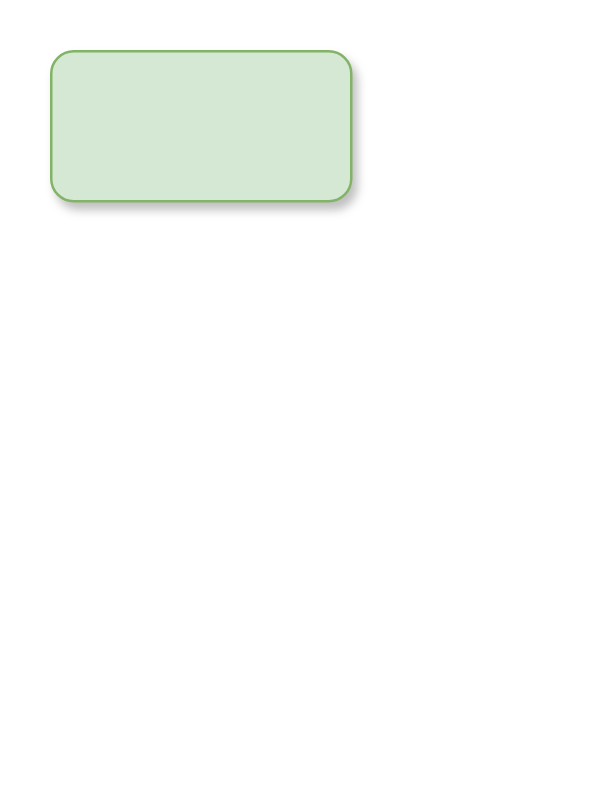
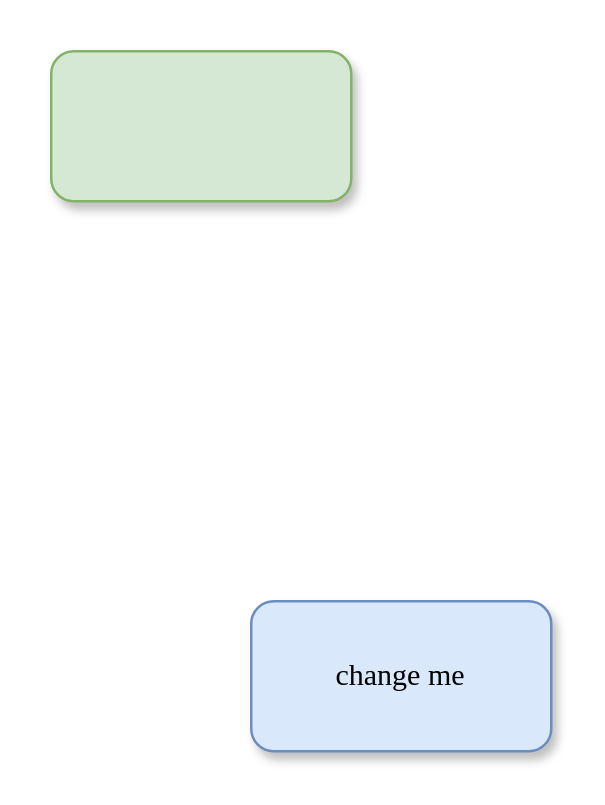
none -> (401, 676)
